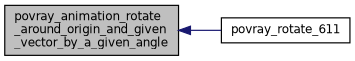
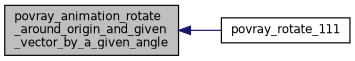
(286, 30) -> (286, 30)
